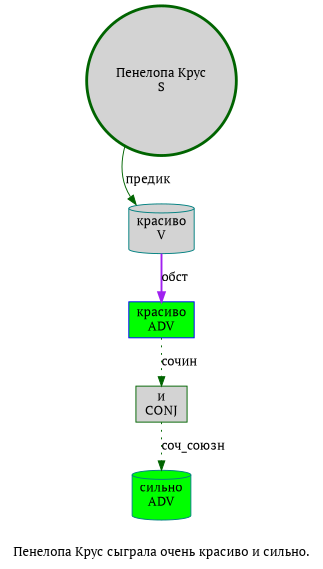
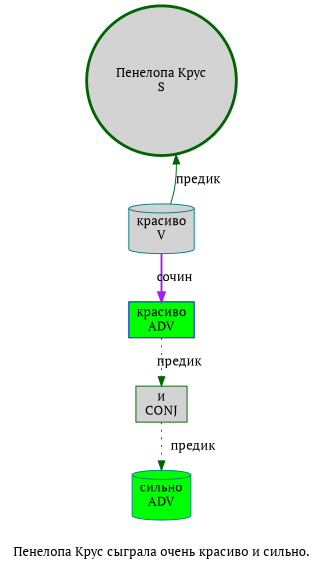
(122, 172) -> (175, 184)
(175, 278) -> (175, 278)
(179, 362) -> (179, 362)
(193, 446) -> (193, 446)
